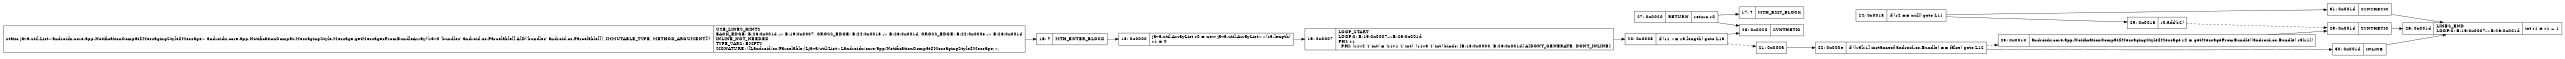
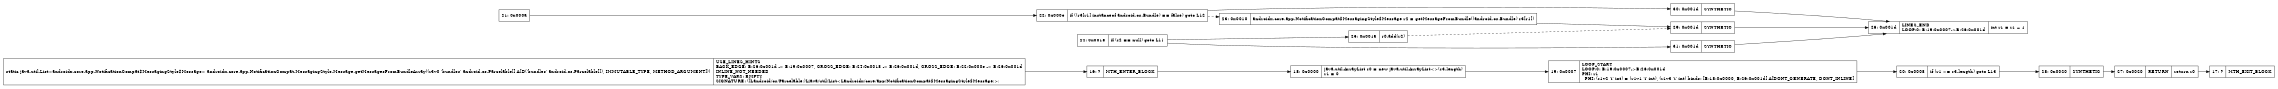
(1727, 24) -> (2107, 72)
(1740, 45) -> none
(2375, 49) -> (1718, 9)
